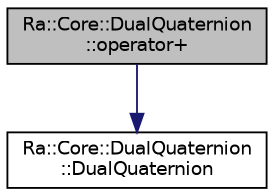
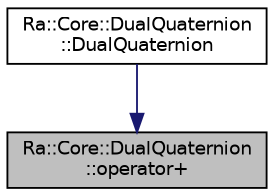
(137, 89) -> (137, 89)
